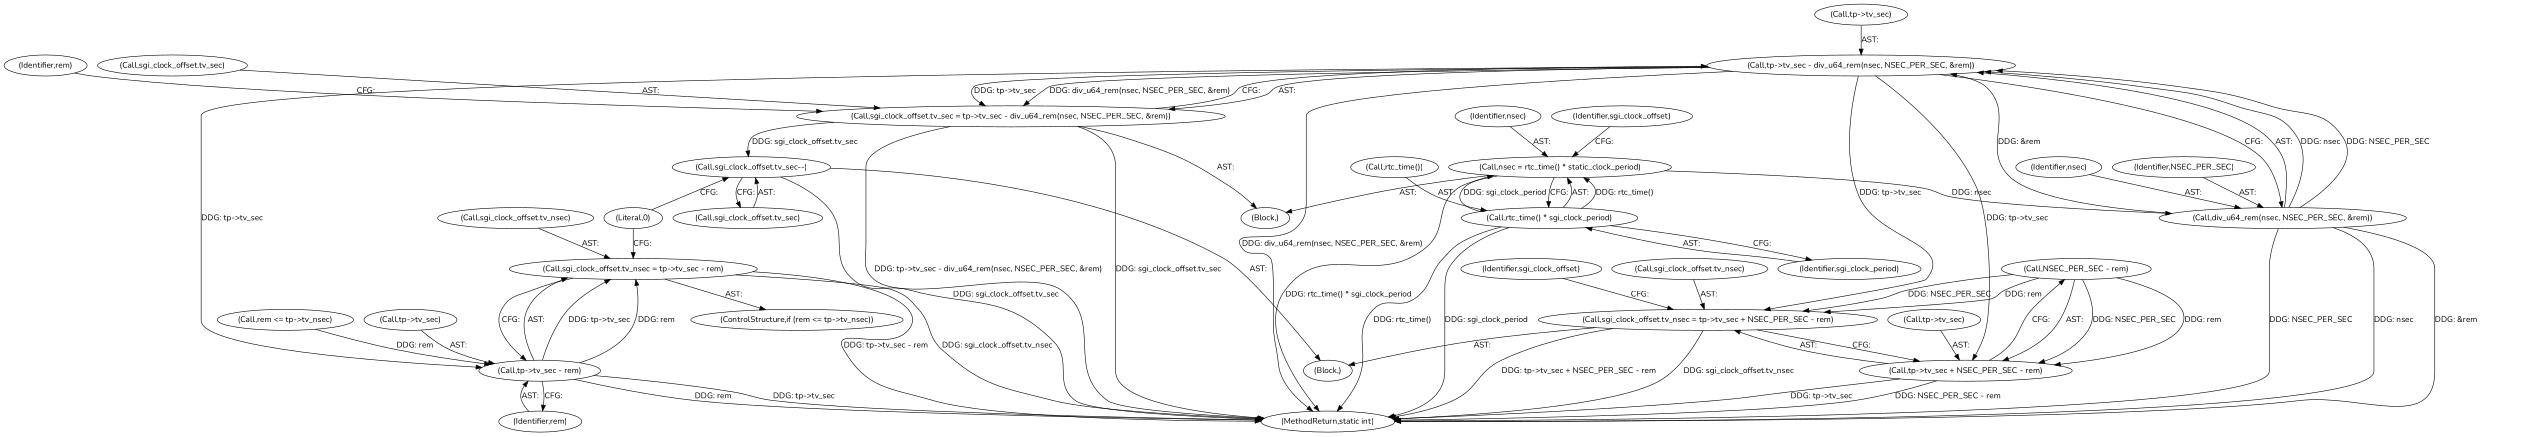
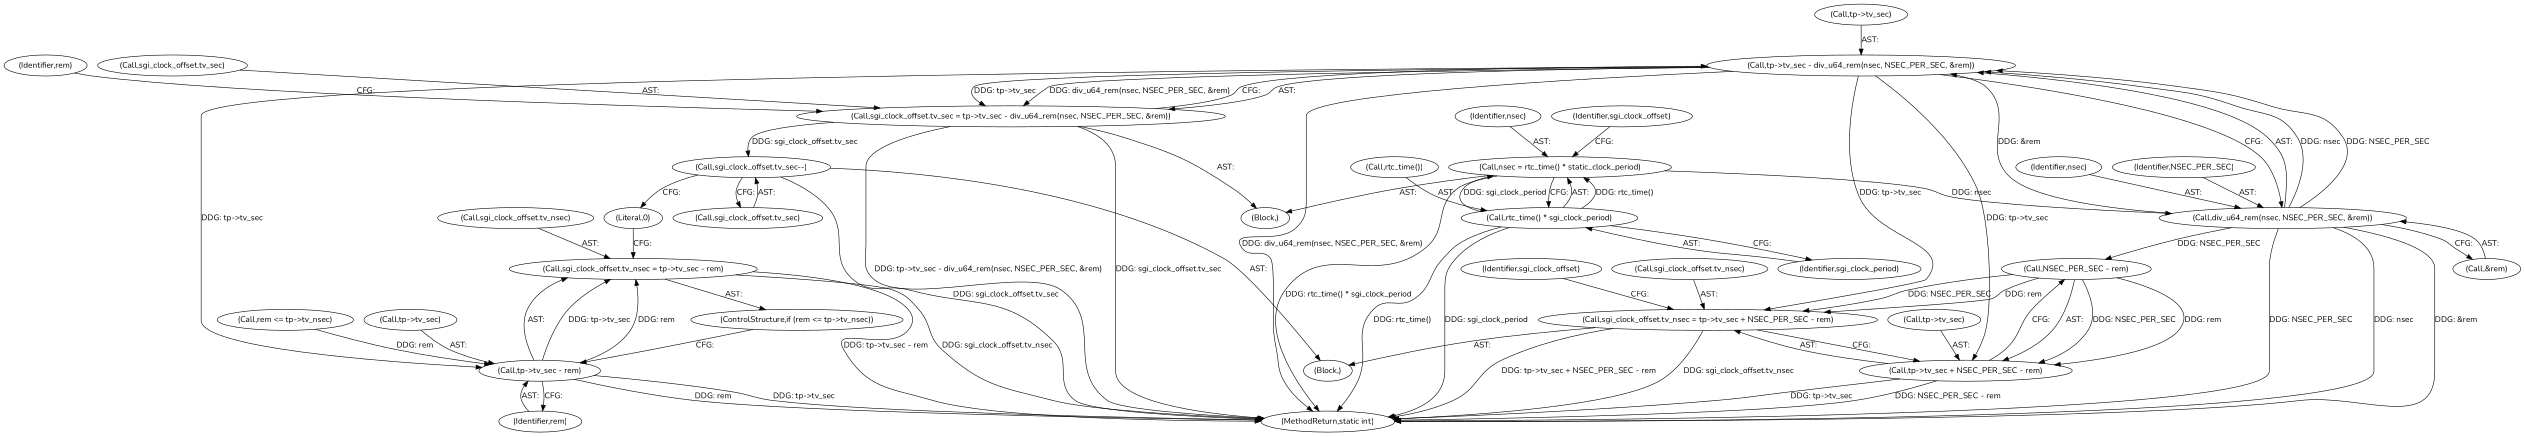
(687, 195) -> (669, 185)
none -> (2171, 241)
none -> (2487, 269)
(509, 300) -> (670, 346)
